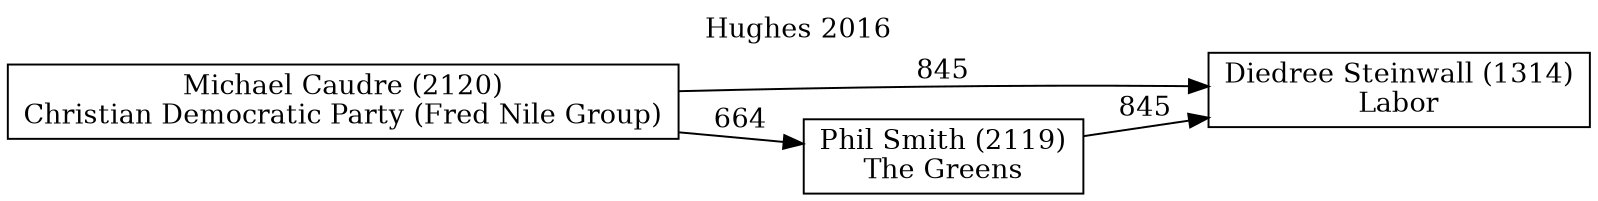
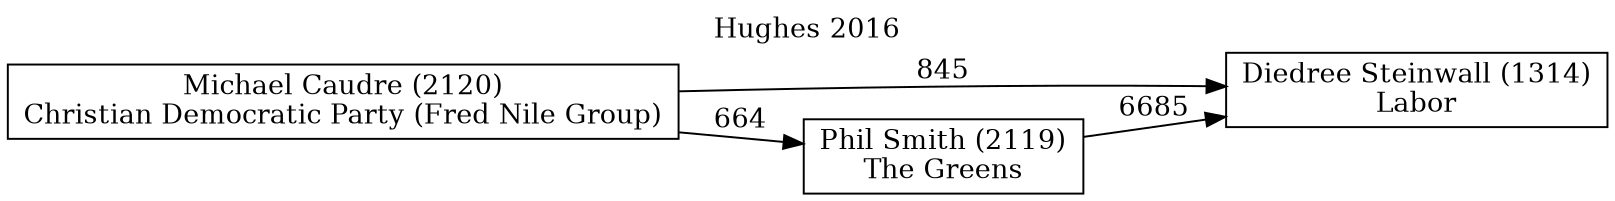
(1146, 109) -> (1155, 109)
